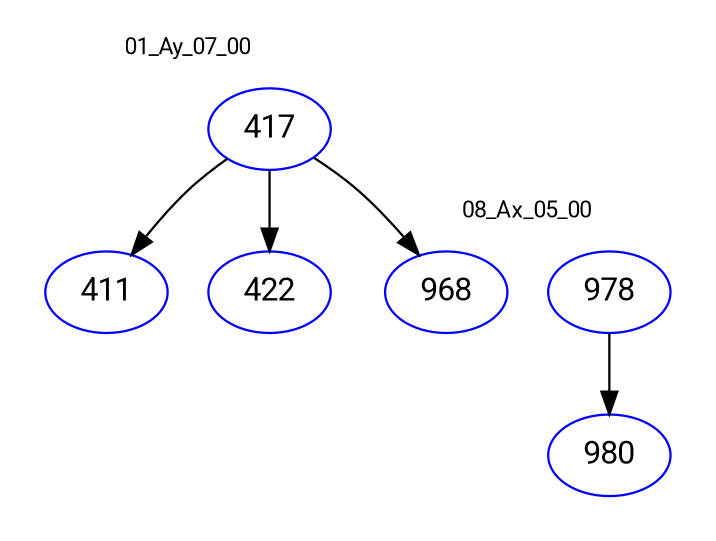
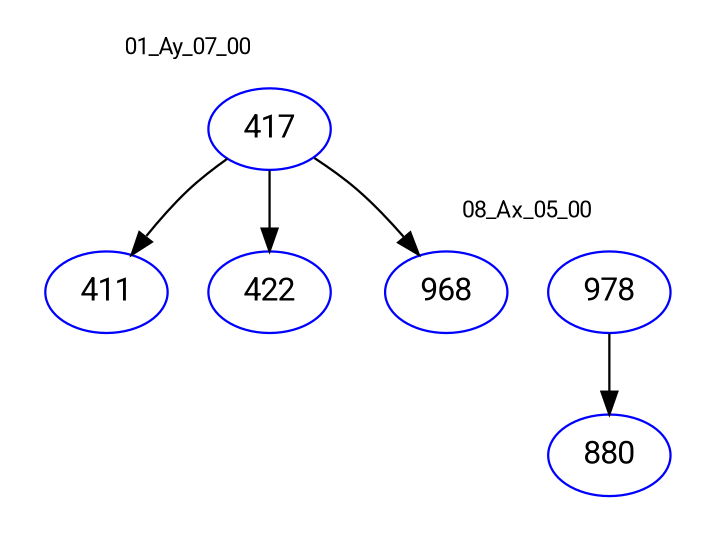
(609, 455) -> (609, 455)
